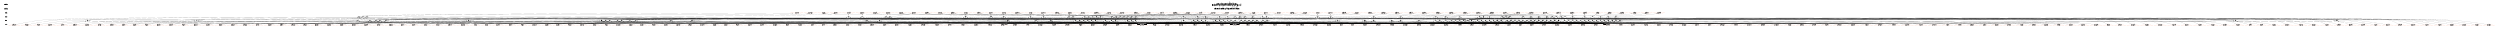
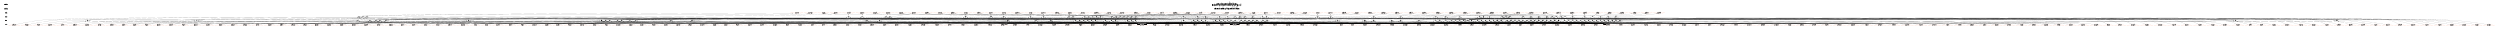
(1329, 25) -> none
